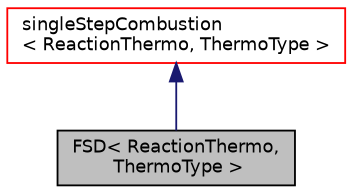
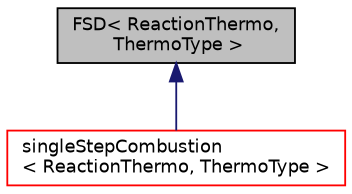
(176, 106) -> (176, 106)
